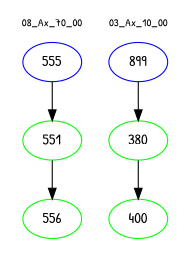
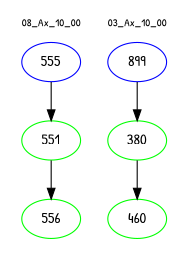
(52, 23) -> (52, 23)
(138, 219) -> (137, 219)
